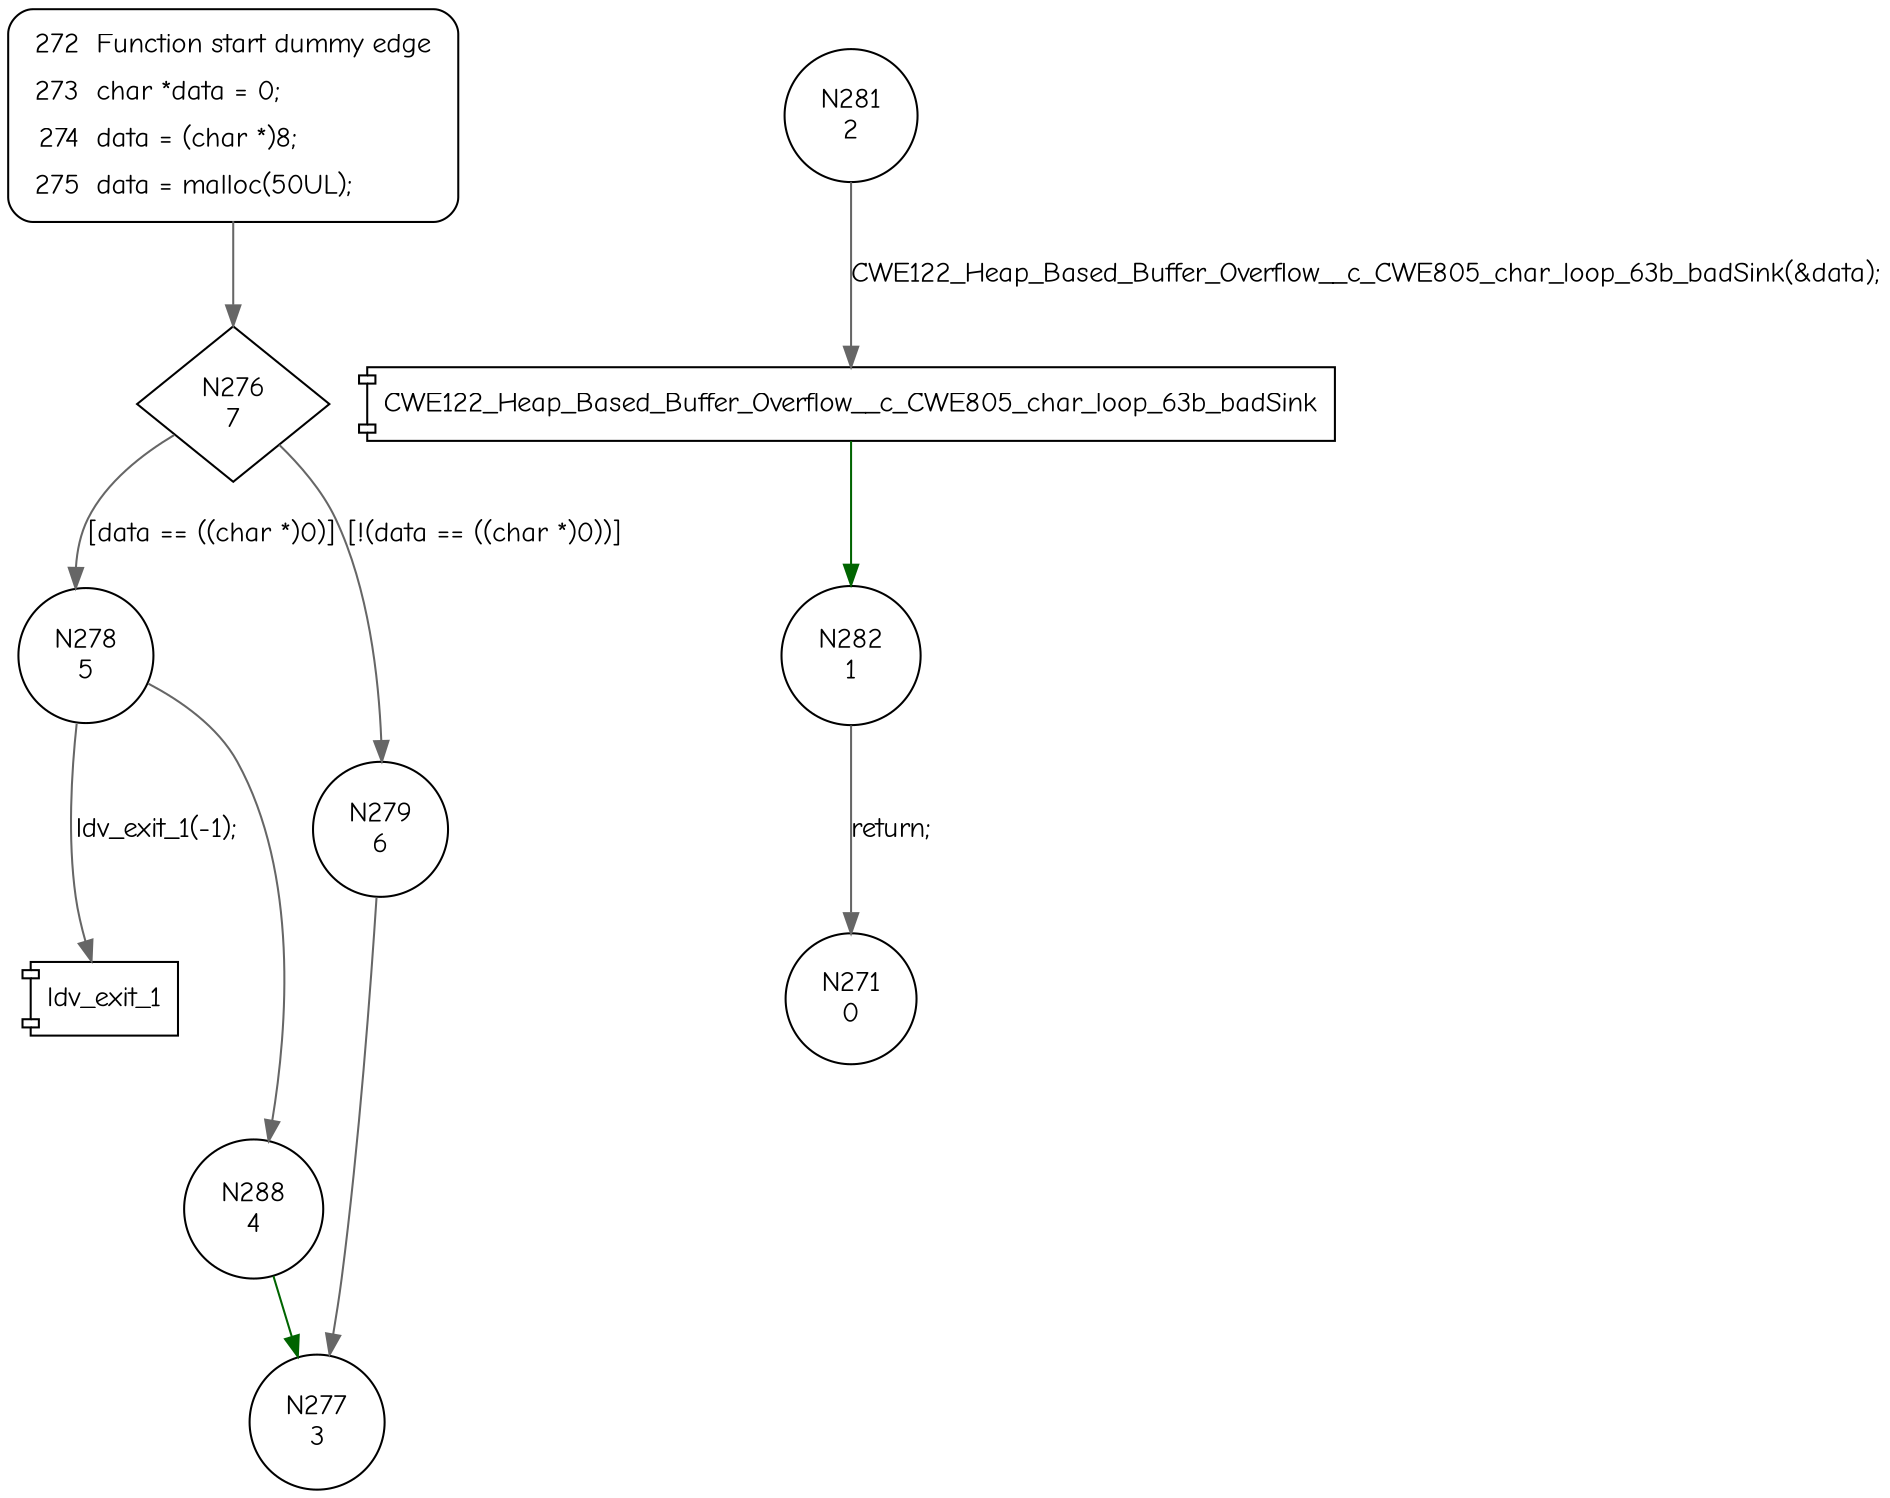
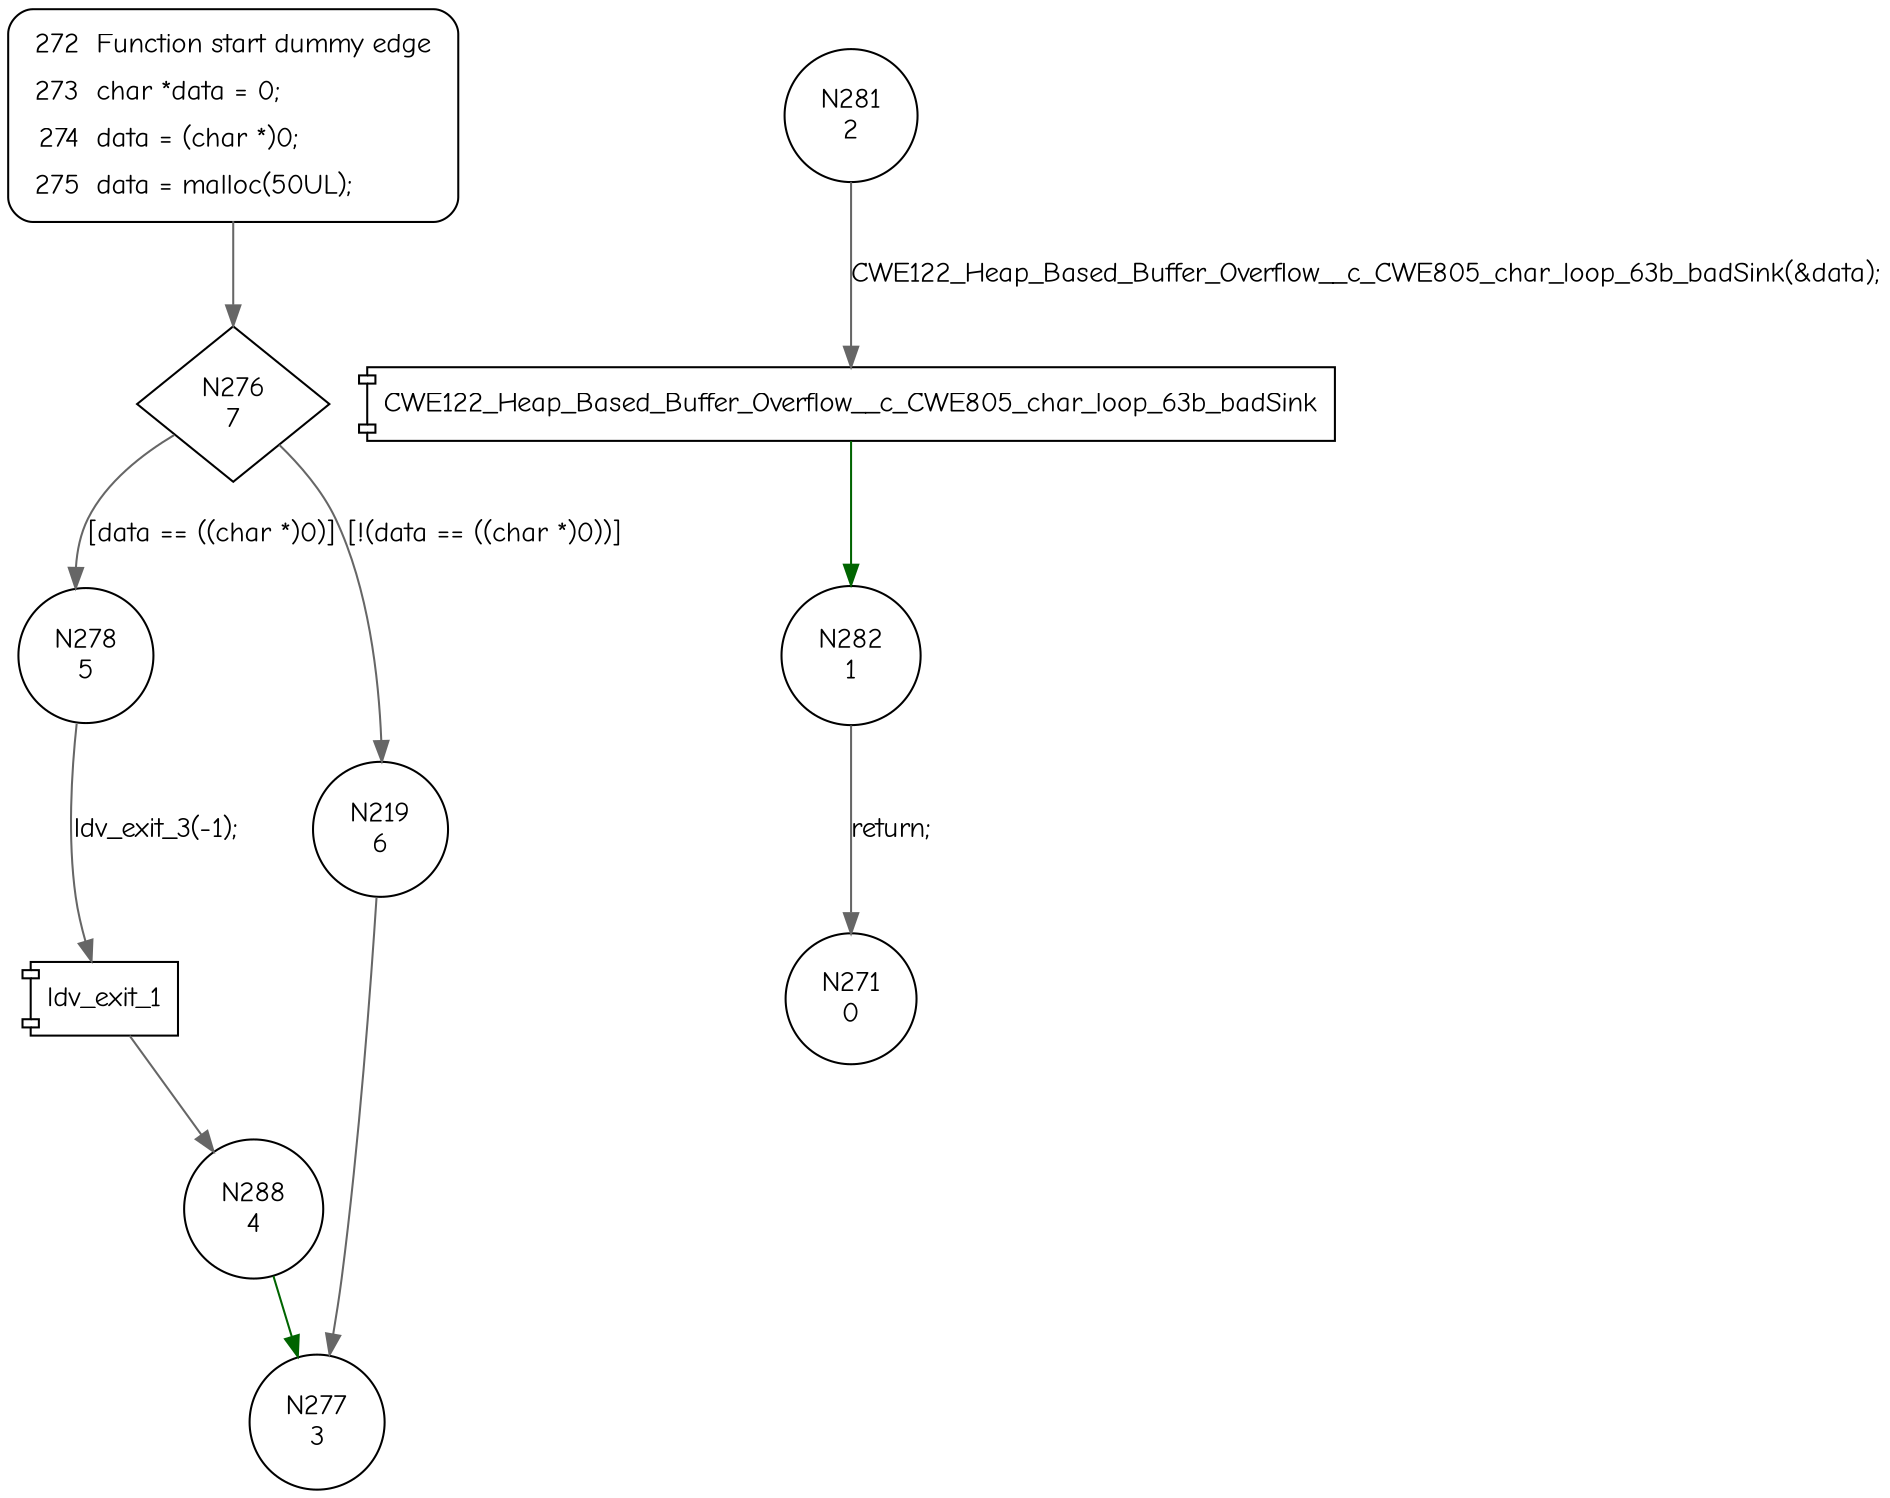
(197, 138) -> (198, 138)
(157, 829) -> (157, 829)
(381, 829) -> (381, 829)
(276, 878) -> (165, 1085)
